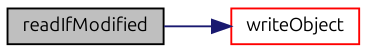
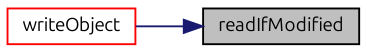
(188, 26) -> (160, 26)
